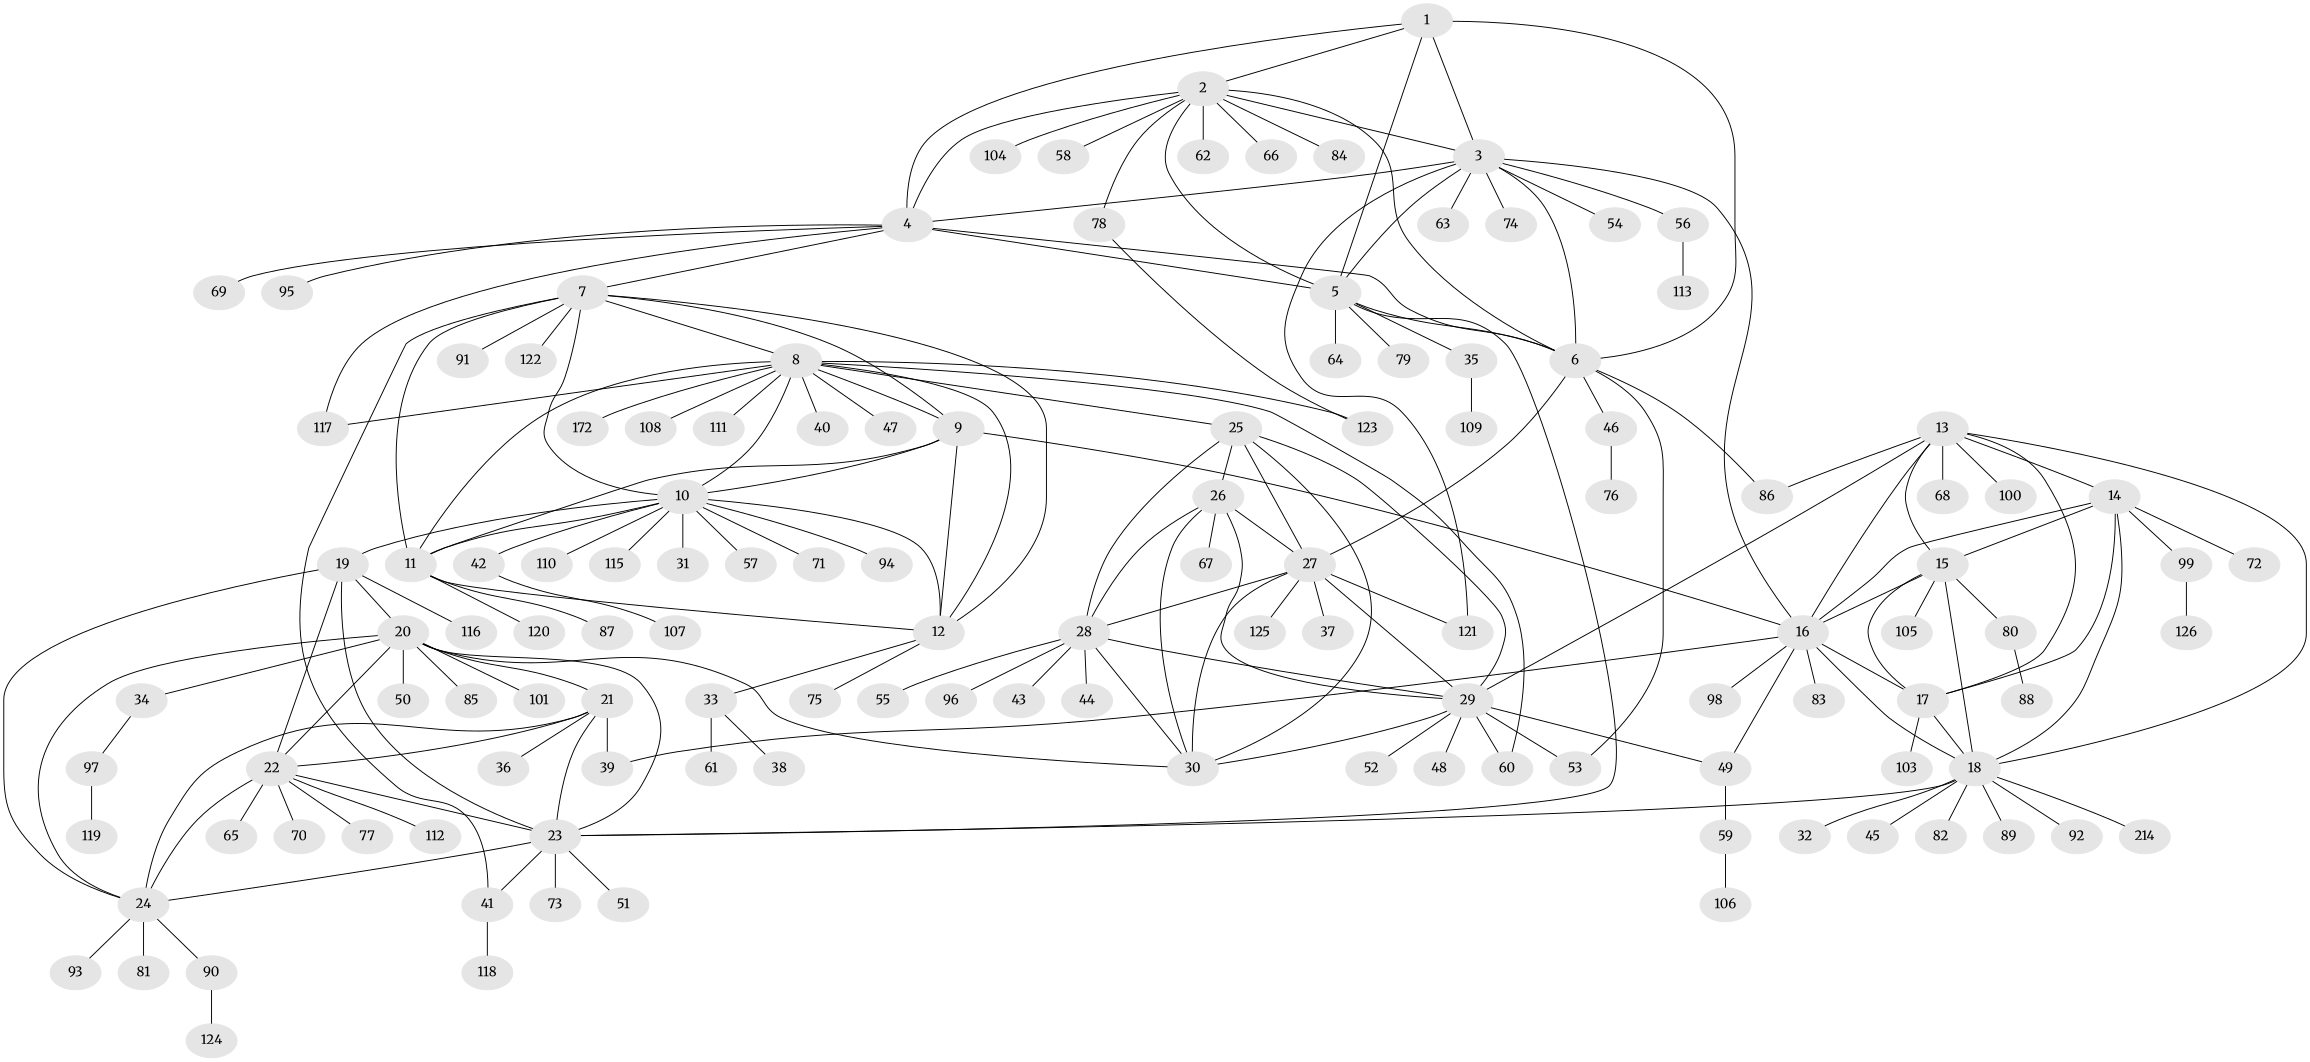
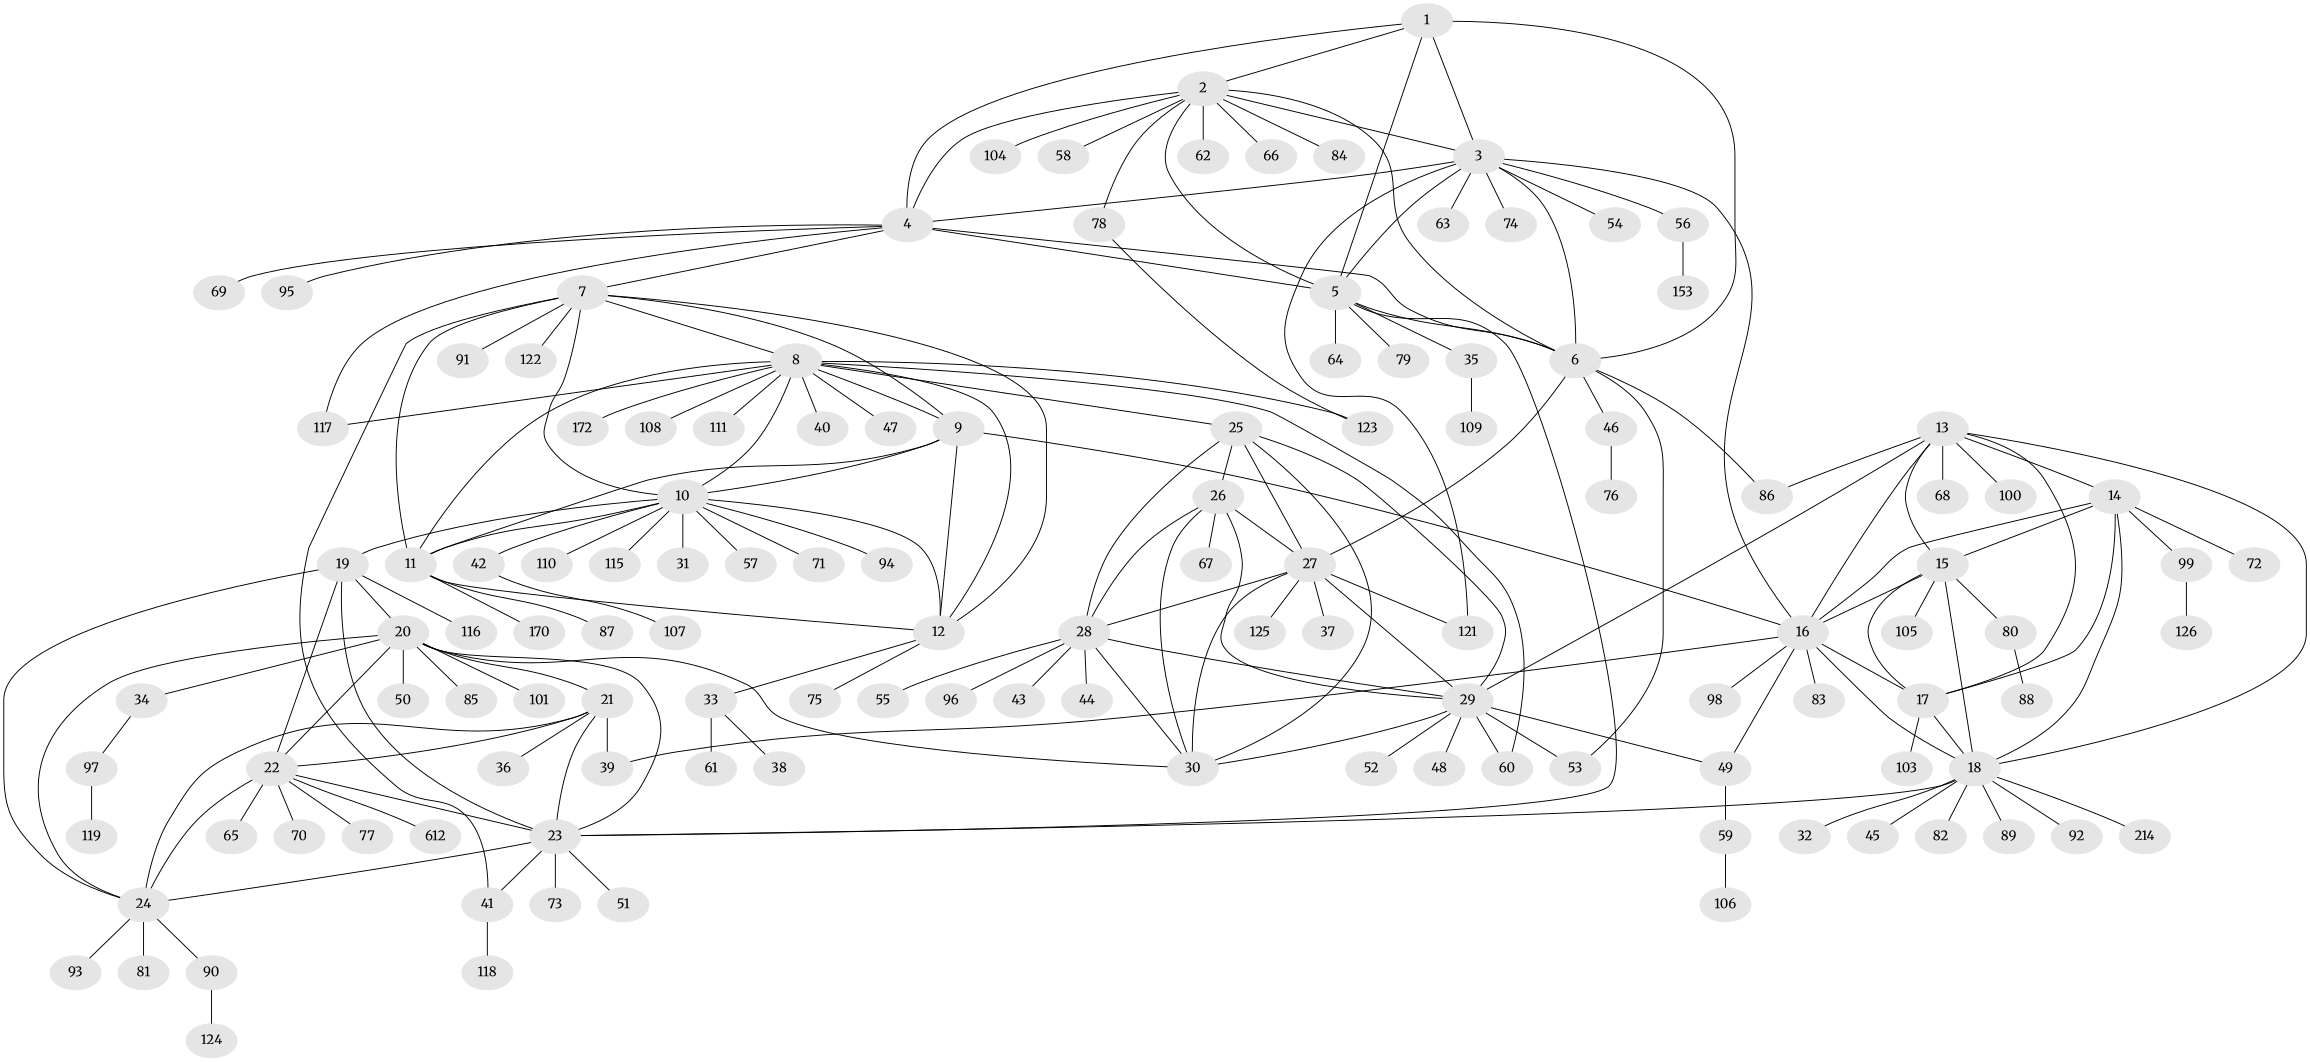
(1683, 293) -> (1683, 293)
(539, 633) -> (539, 633)
(435, 837) -> (435, 837)
